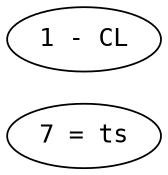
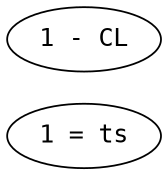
(84, 136) -> (84, 136)
